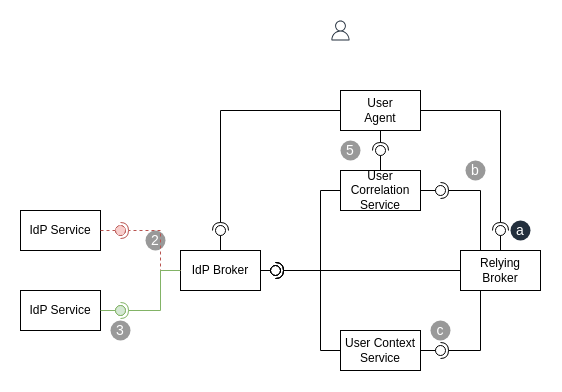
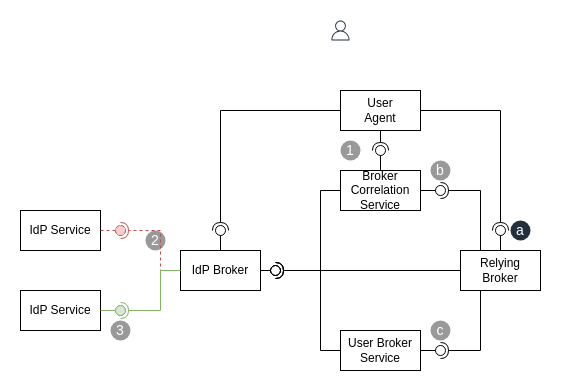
(351, 151) -> (351, 151)
(476, 171) -> (441, 171)
(381, 191) -> (381, 191)
(381, 351) -> (381, 351)
